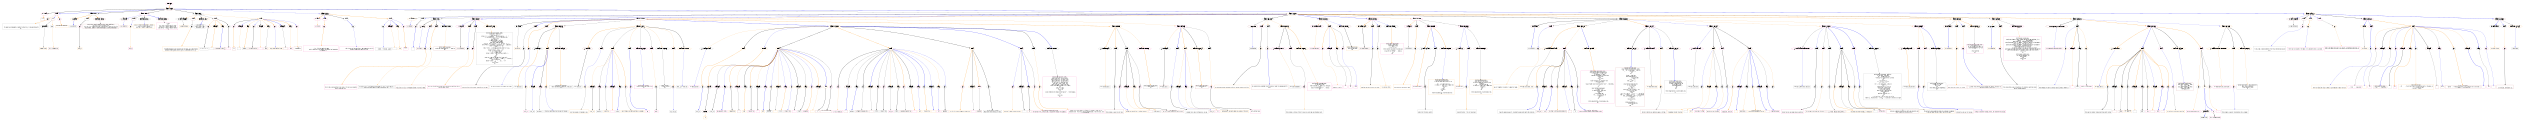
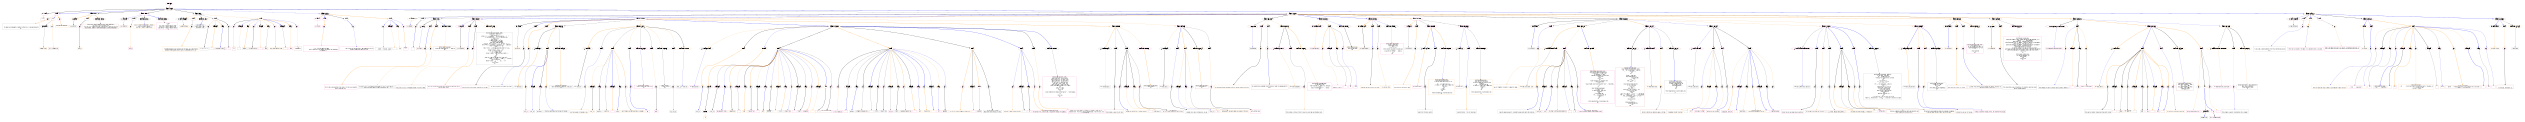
none -> (1913, 37)
